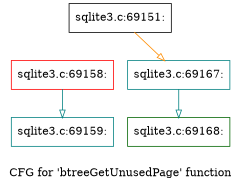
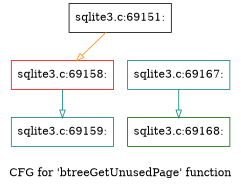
(147, 44) -> (94, 44)
